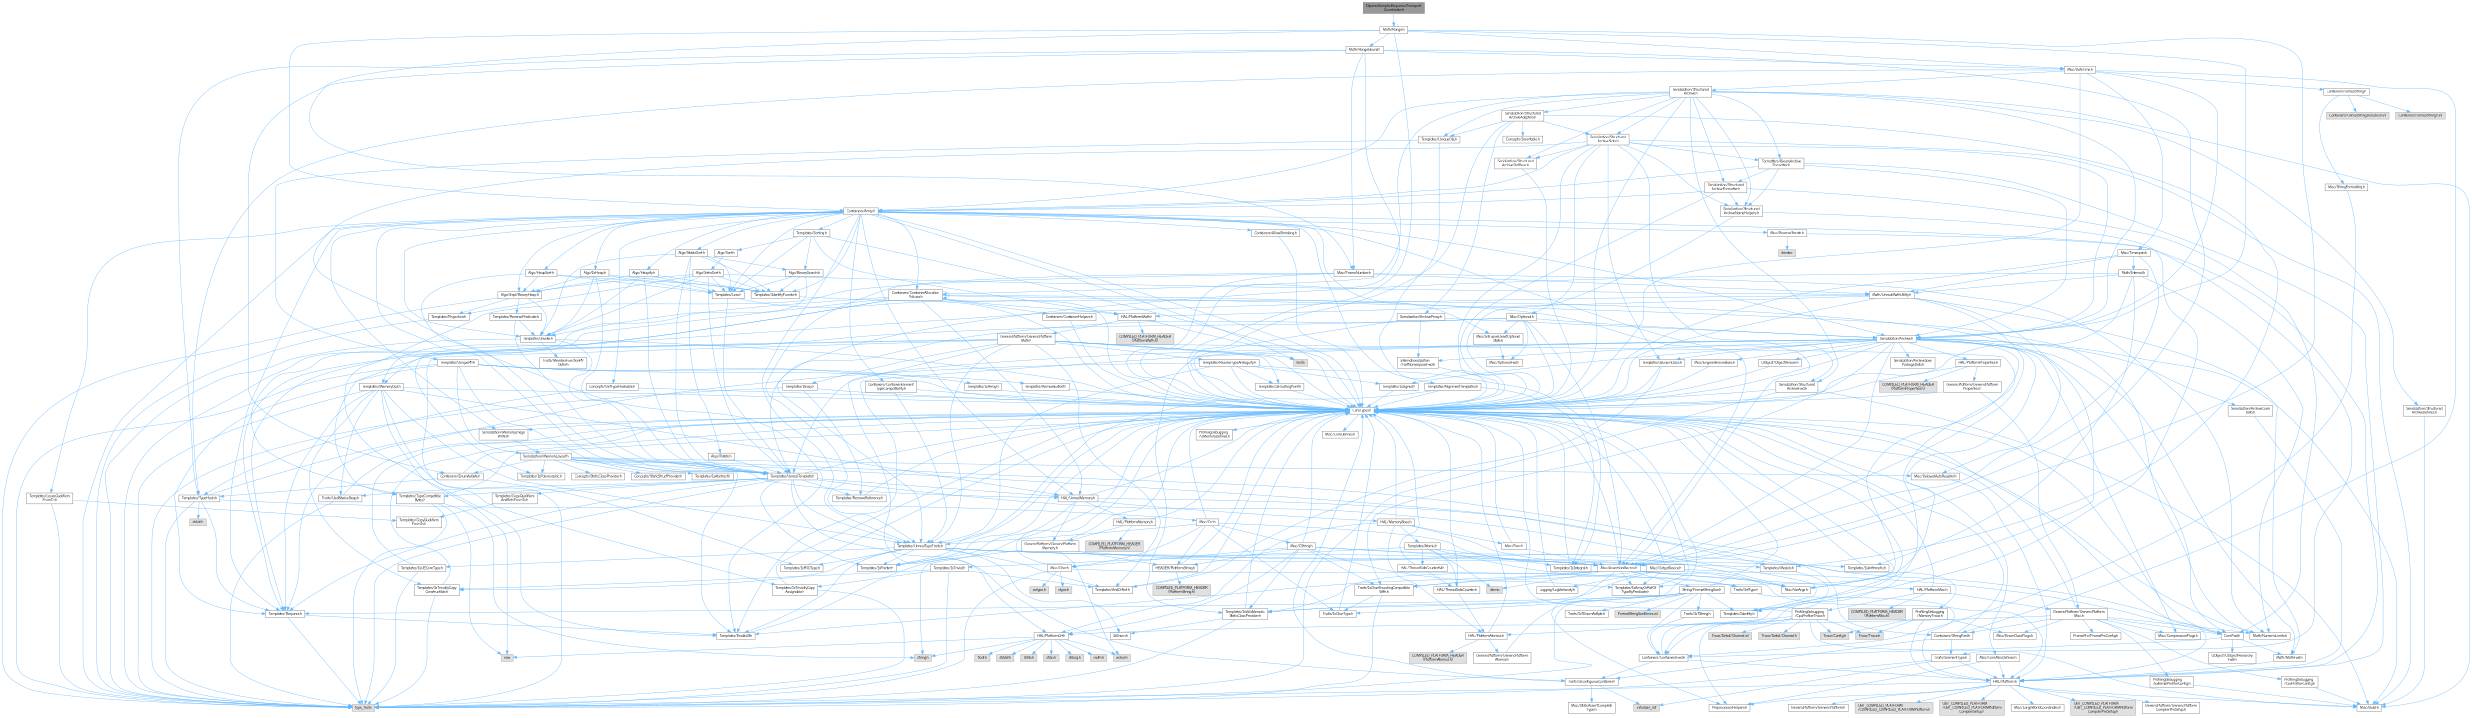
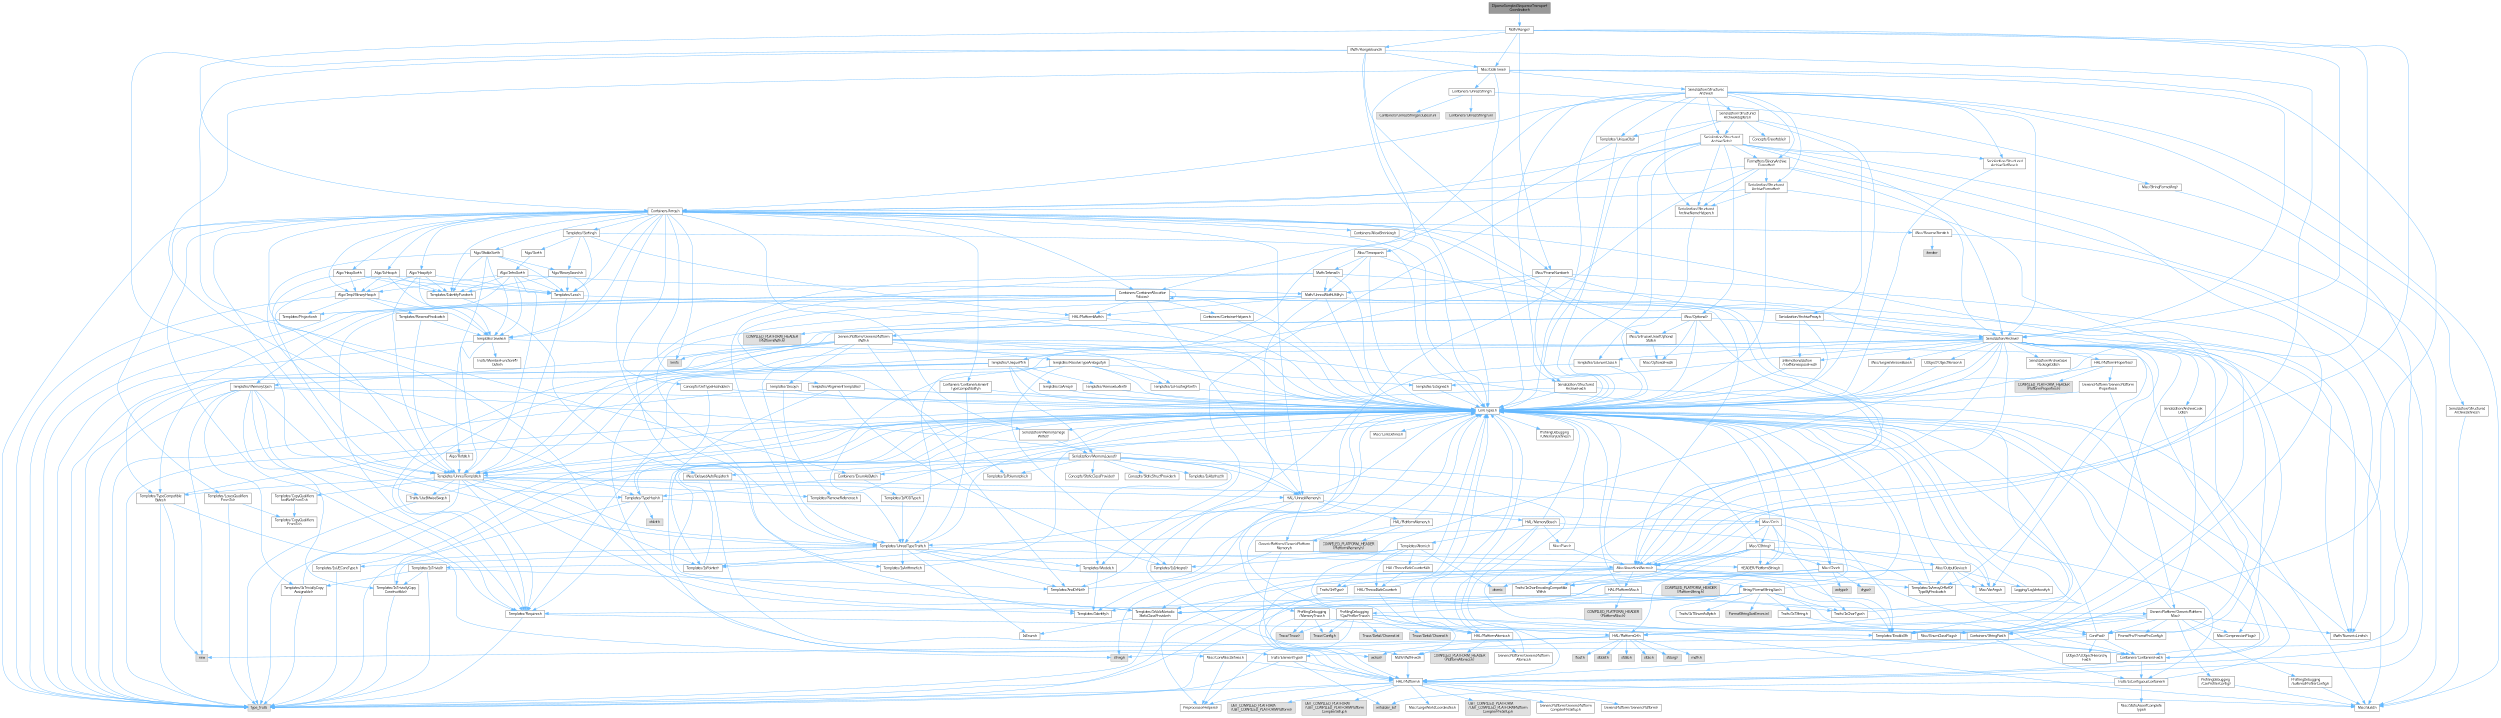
(2197, 342) -> (1414, 361)
(857, 558) -> (903, 520)
(1894, 708) -> (1262, 708)
